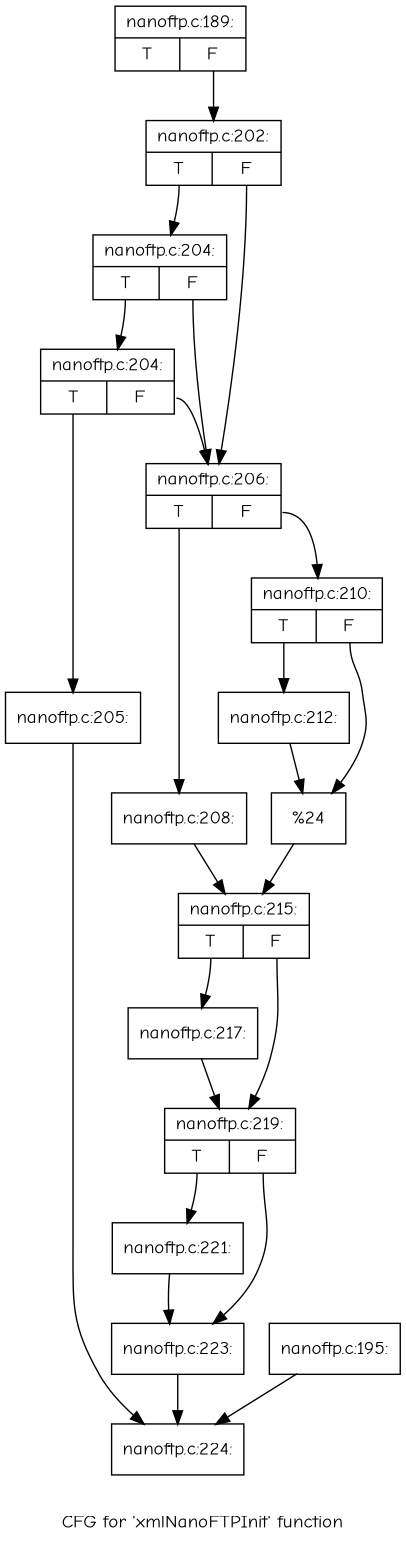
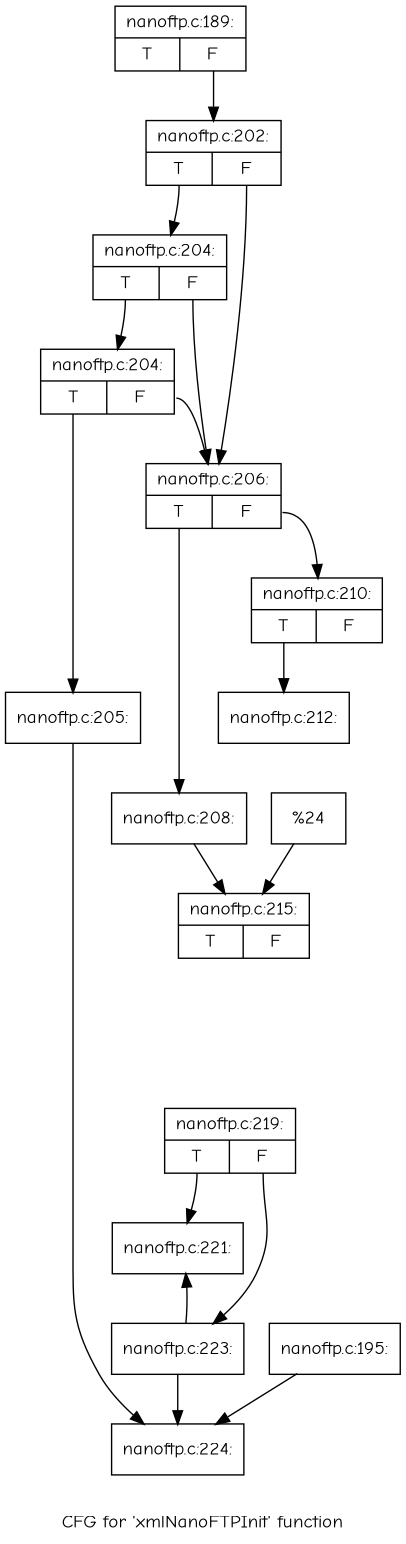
(366, 715) -> none
(295, 762) -> none
(276, 1029) -> none
(193, 1033) -> none
(169, 1292) -> (187, 1306)
